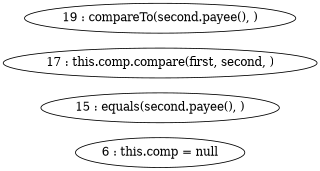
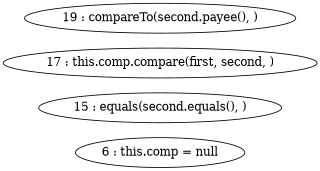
(160, 108) -> (160, 108)
